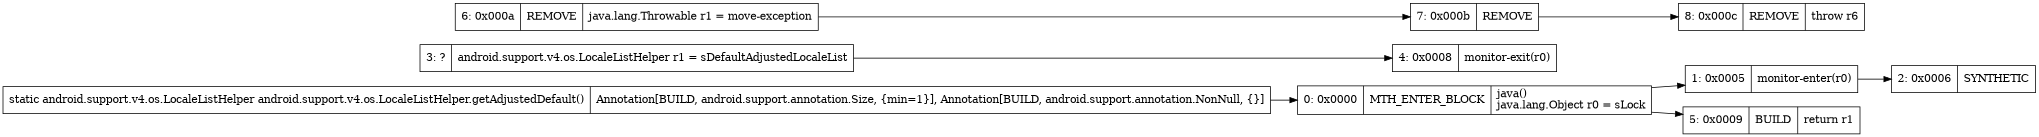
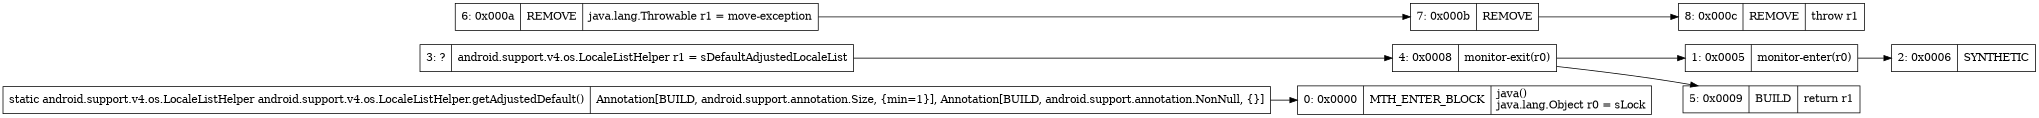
(1835, 16) -> (1835, 16)
(1665, 87) -> (1617, 58)
(1663, 113) -> (1624, 75)
